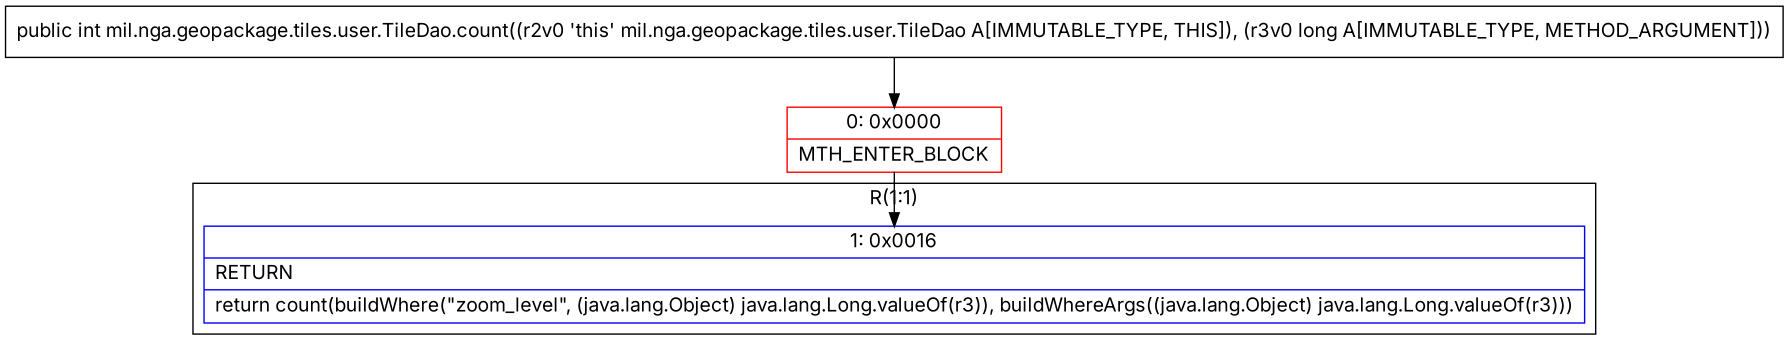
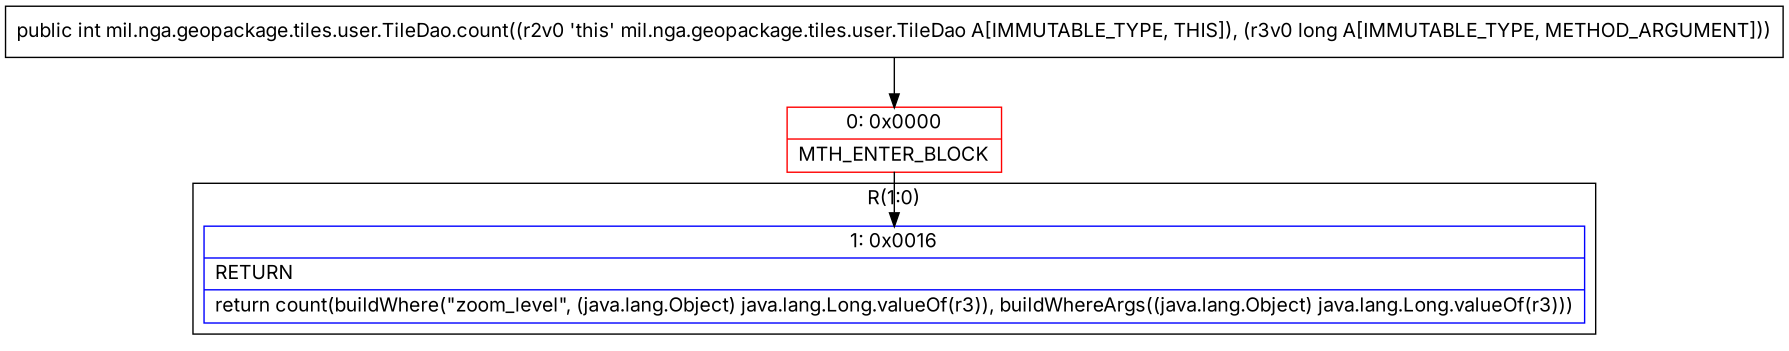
(894, 199) -> (894, 199)
